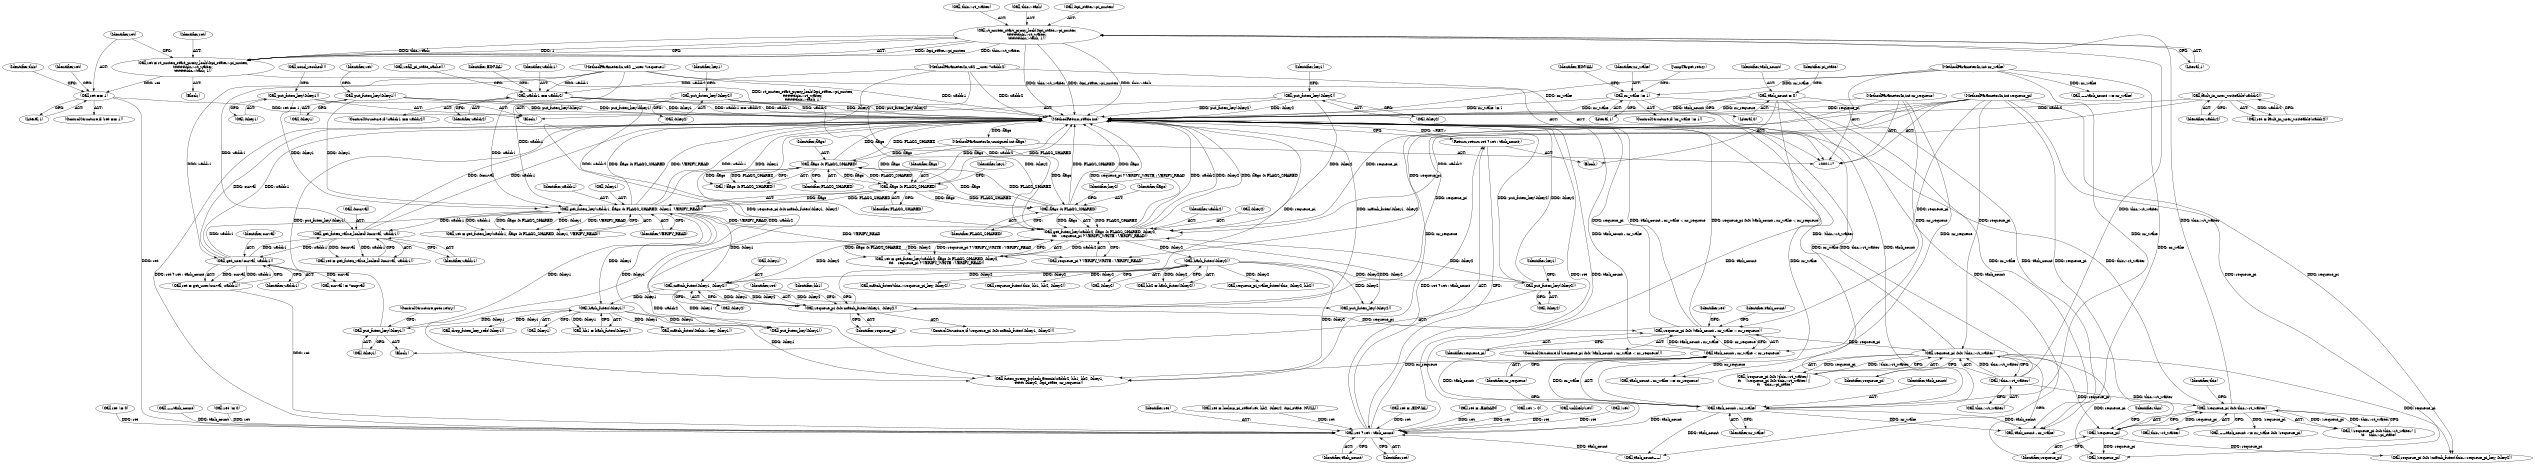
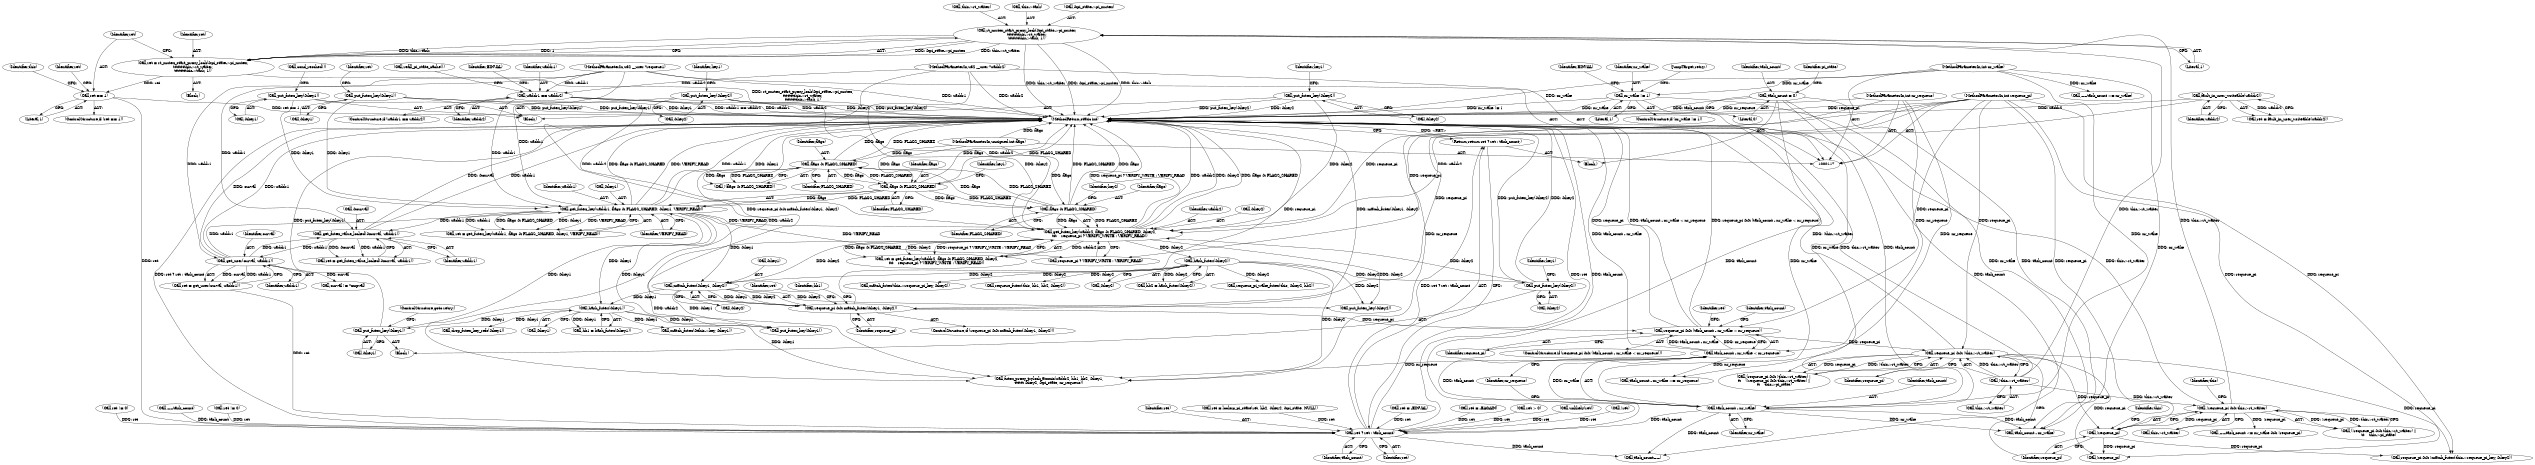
(1014, 124) -> (1024, 129)
(1601, 359) -> none
(1514, 442) -> (1505, 448)
